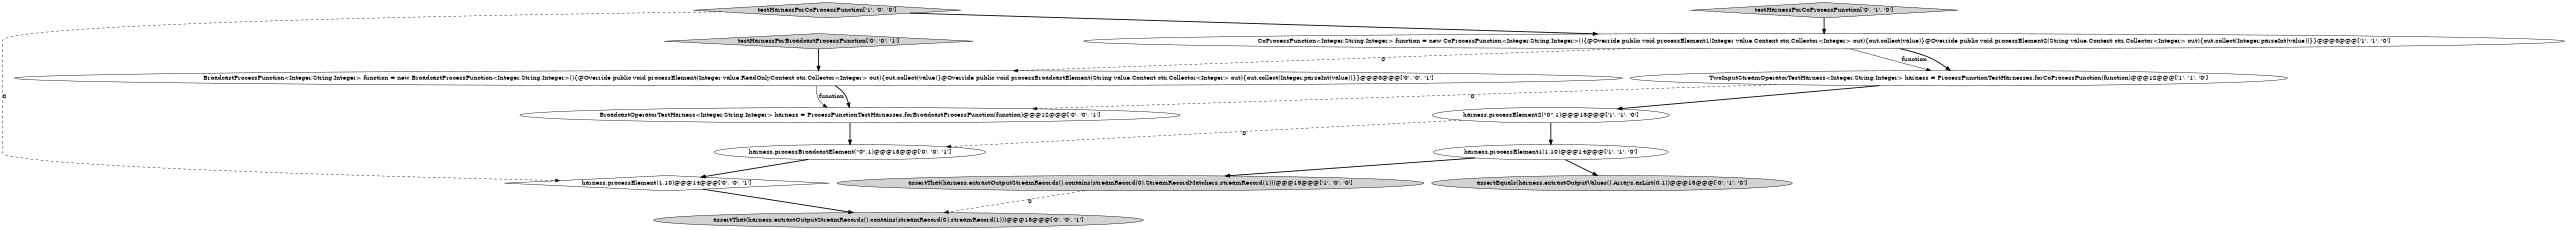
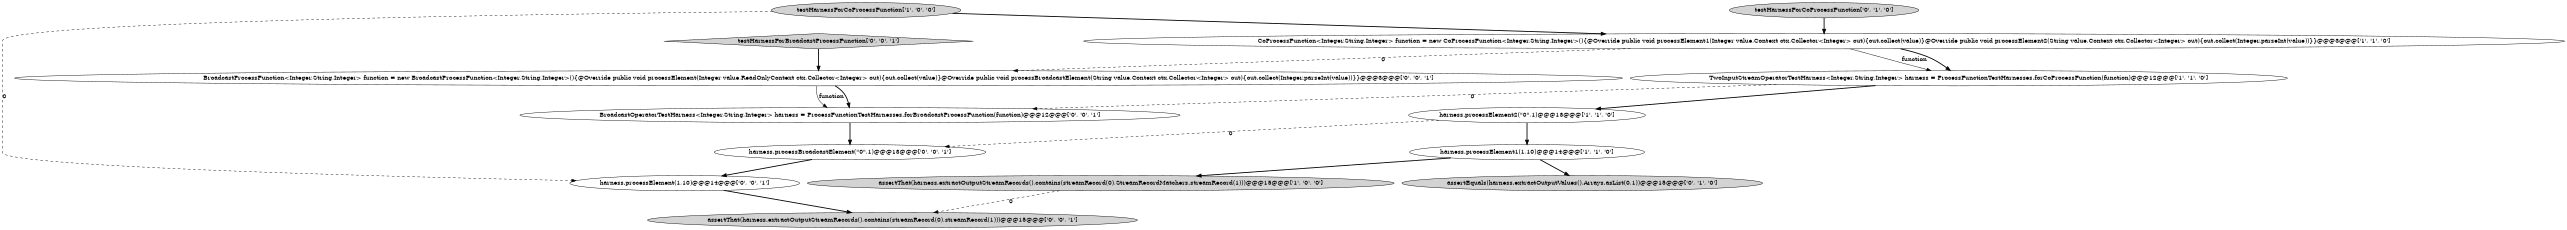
(827, 10) -> (866, 10)
(1824, 10) -> (1824, 10)
(667, 183) -> (685, 183)
